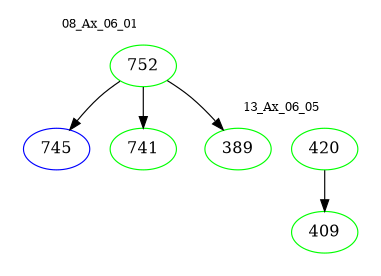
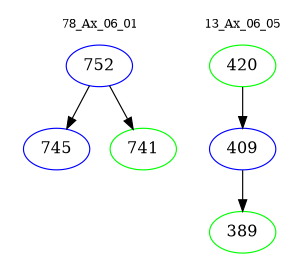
(100, 25) -> (100, 25)
(143, 66) -> (99, 66)
(203, 108) -> (243, 185)
(325, 232) -> (243, 149)
